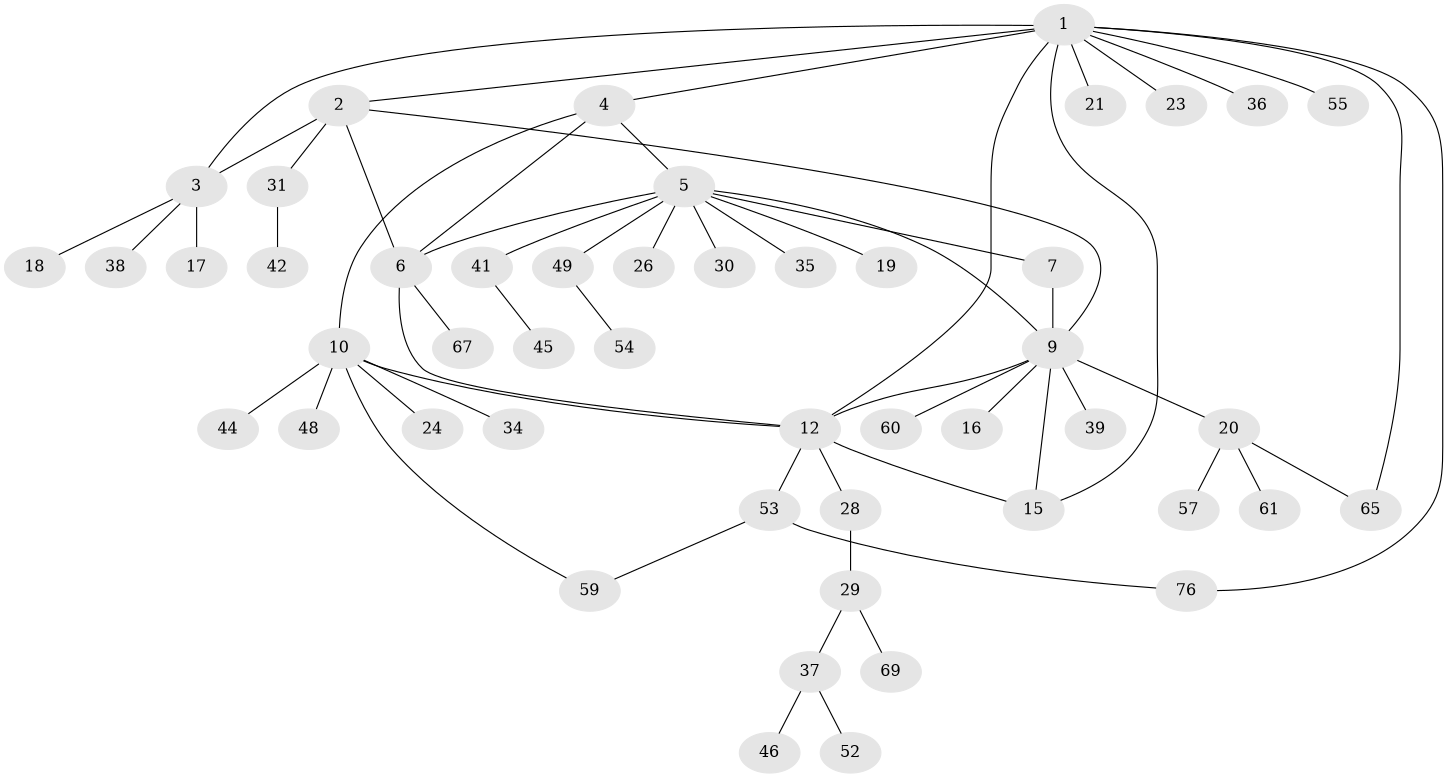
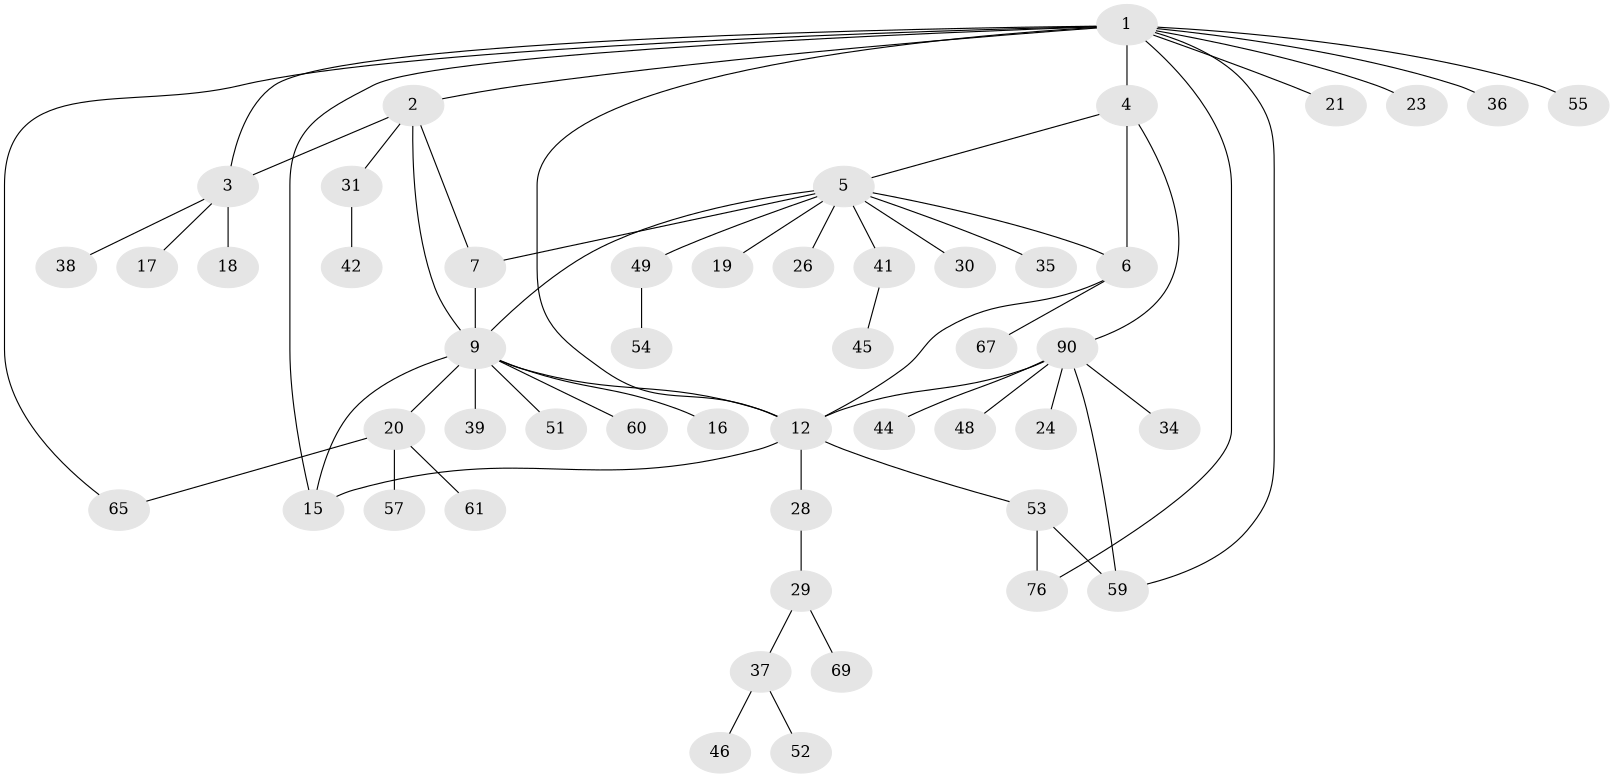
(370, 186) -> (444, 186)
none -> (1274, 312)
(339, 348) -> (1067, 348)
none -> (556, 429)
